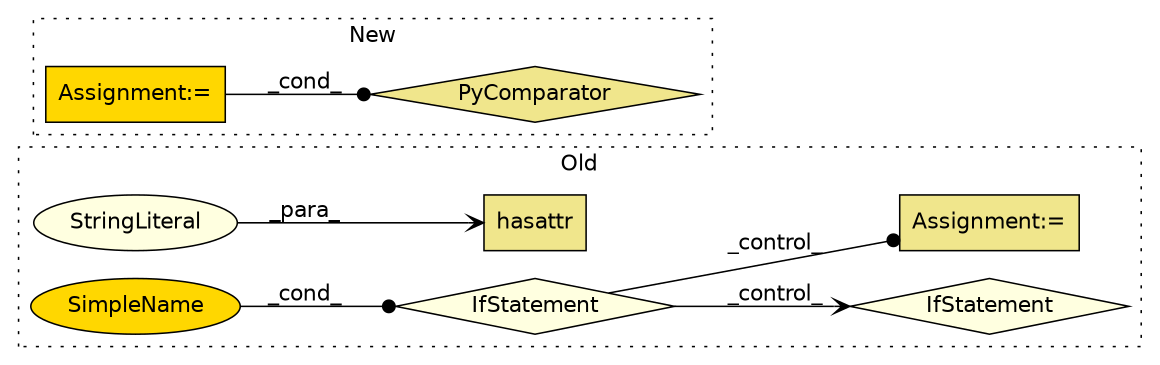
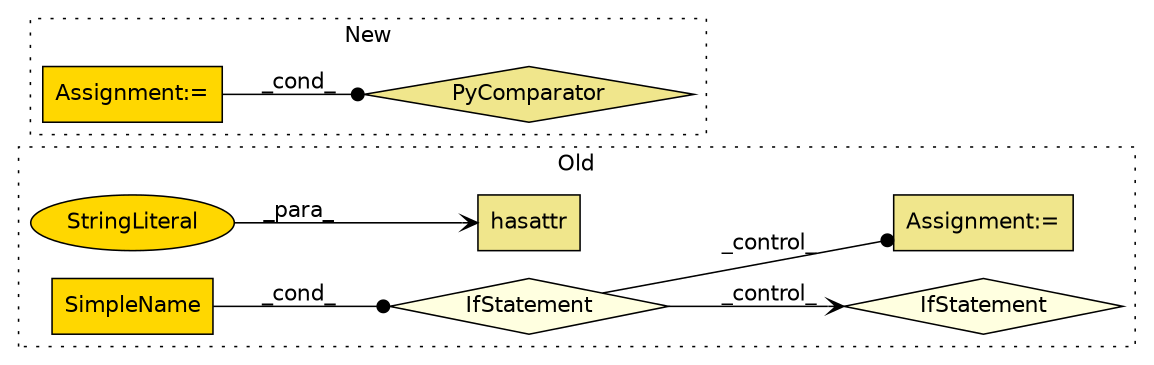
(136, 223) -> (133, 223)
(136, 306) -> (133, 306)
